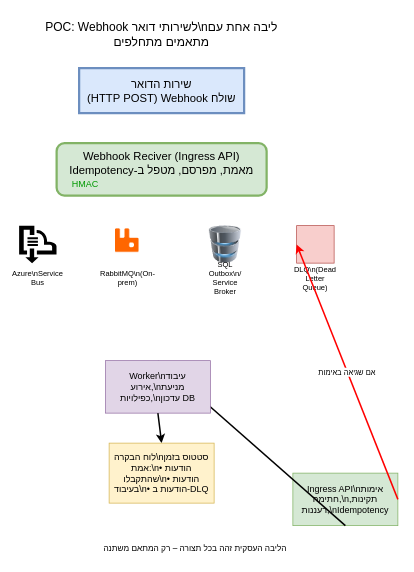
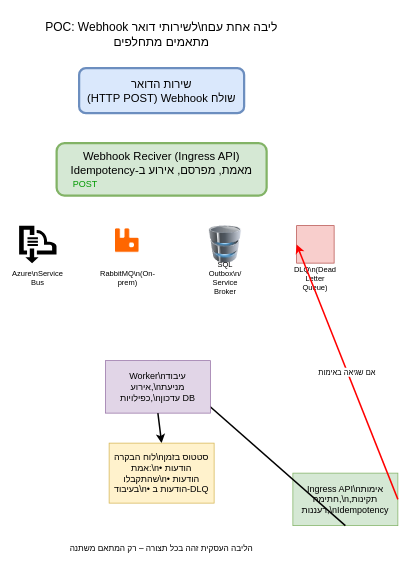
(162, 90) -> (162, 90)
(162, 169) -> (162, 169)
(87, 184) -> (87, 184)
(195, 548) -> (162, 548)
